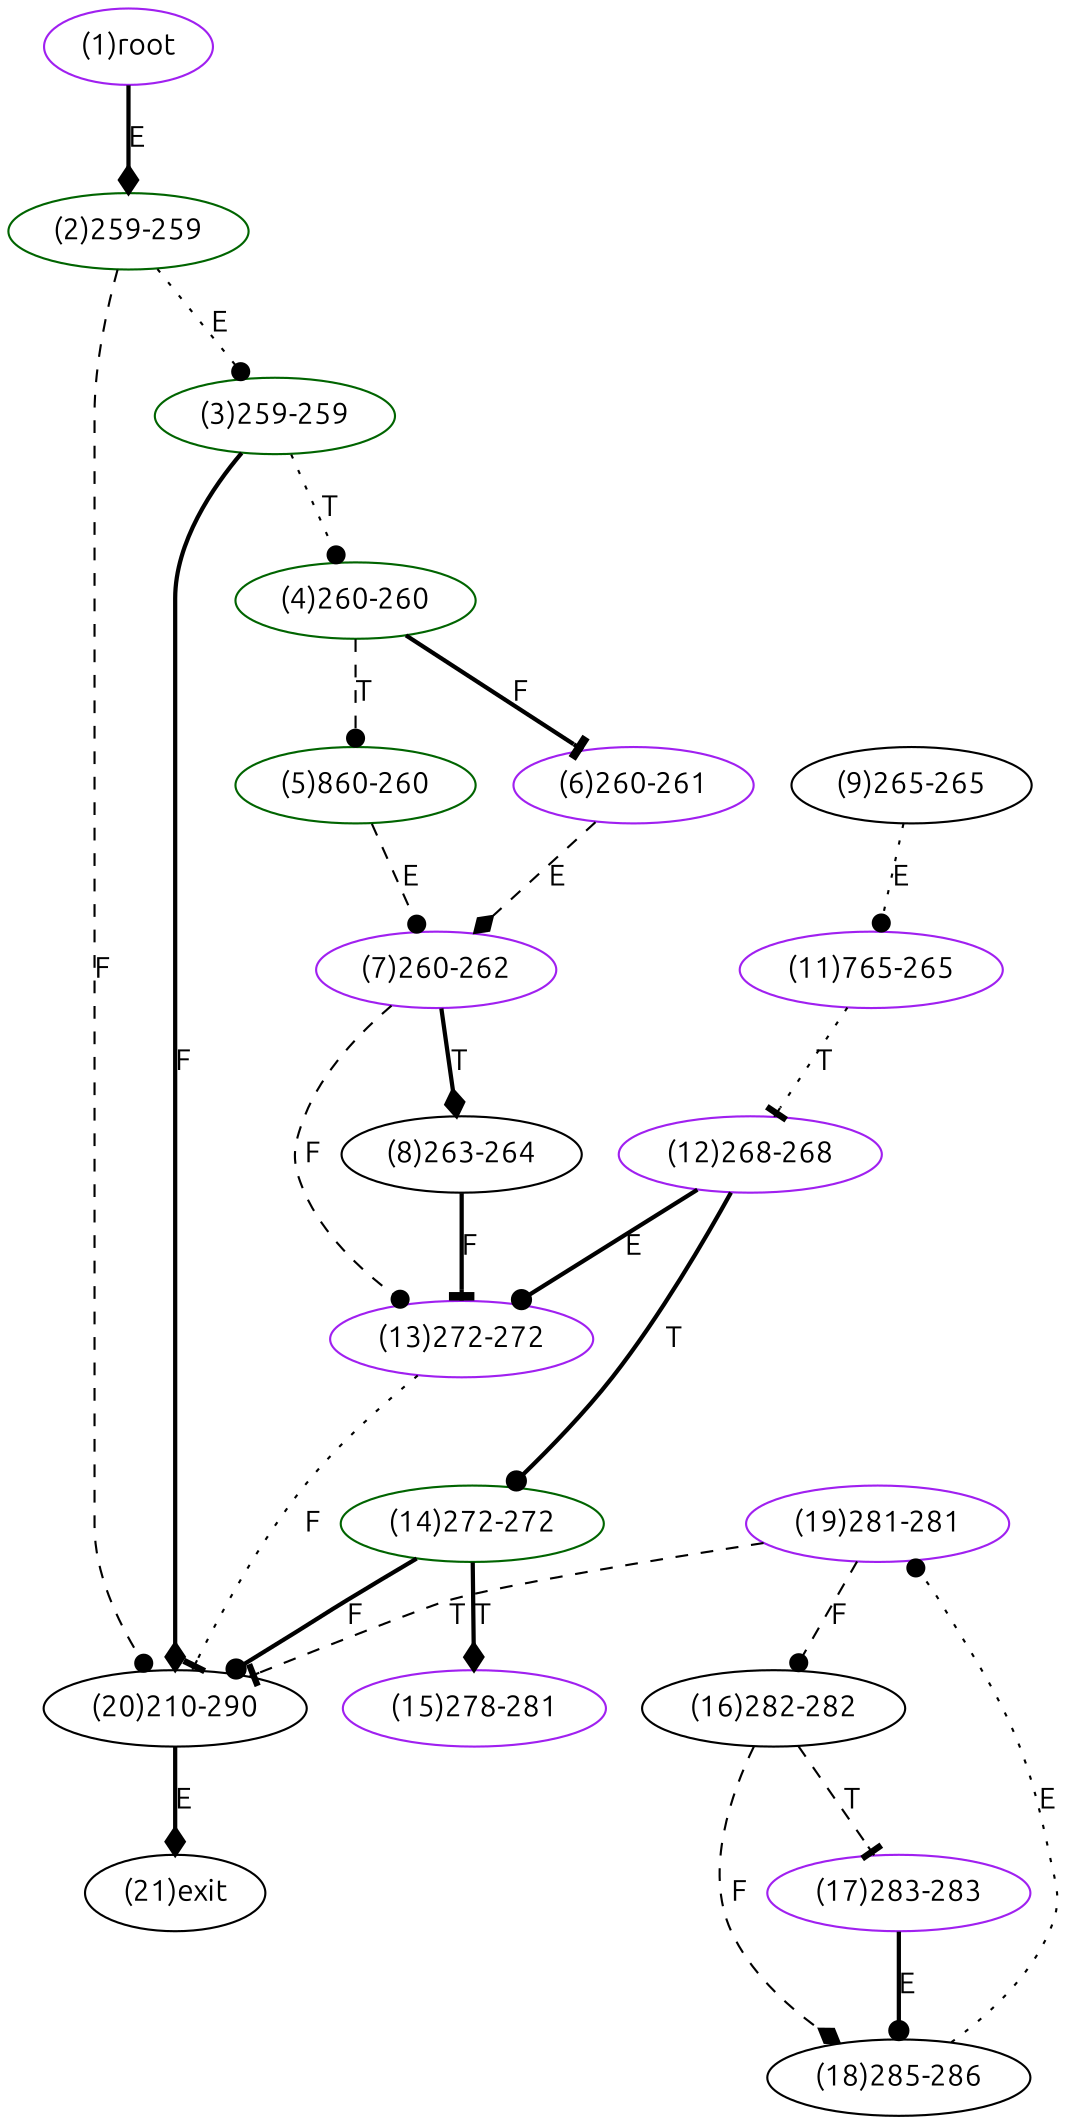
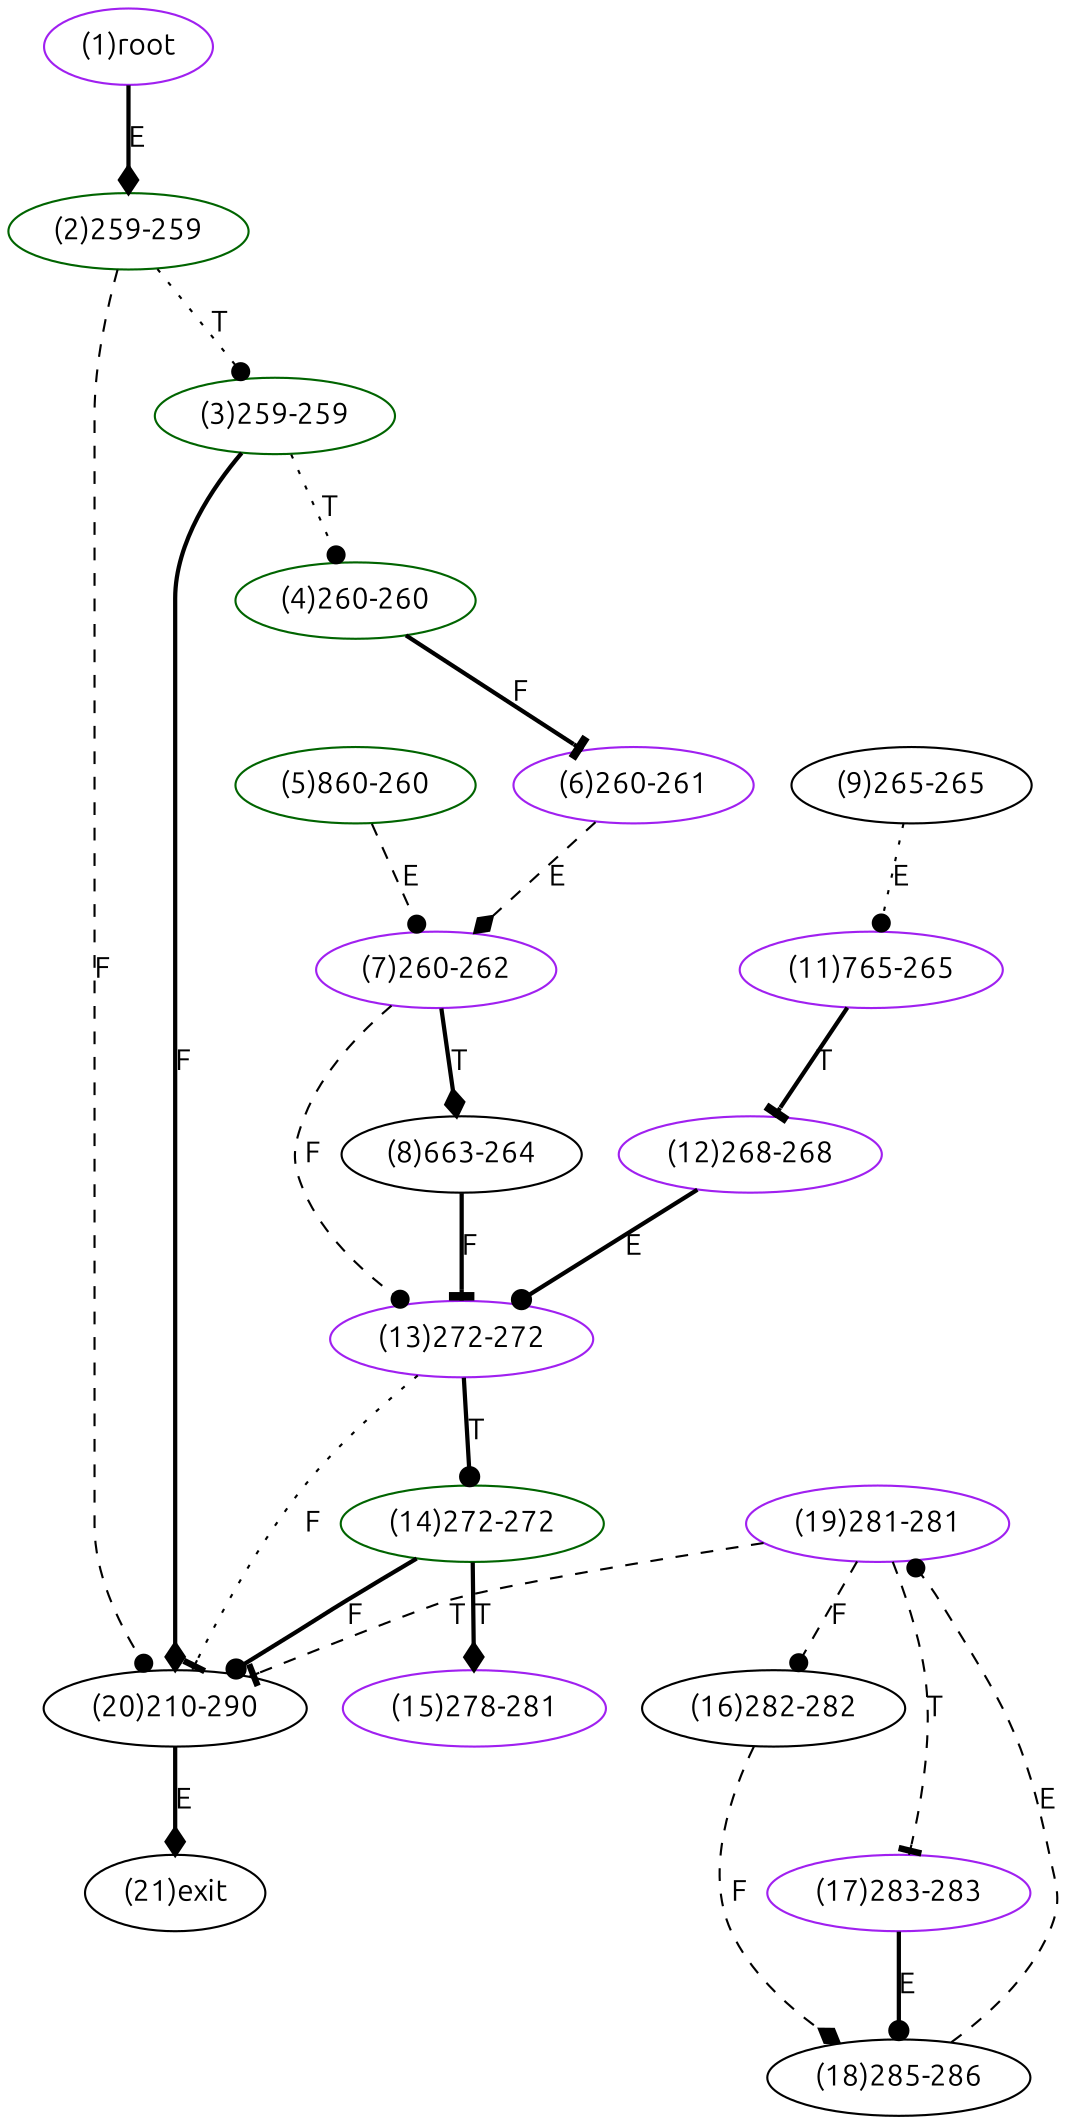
(220, 324) -> (220, 324)
(356, 684) -> none
(814, 1058) -> (814, 1058)
(462, 1154) -> (462, 1154)
(638, 1342) -> (466, 1423)
(833, 1796) -> (927, 1701)
(1040, 1814) -> (1040, 1814)
